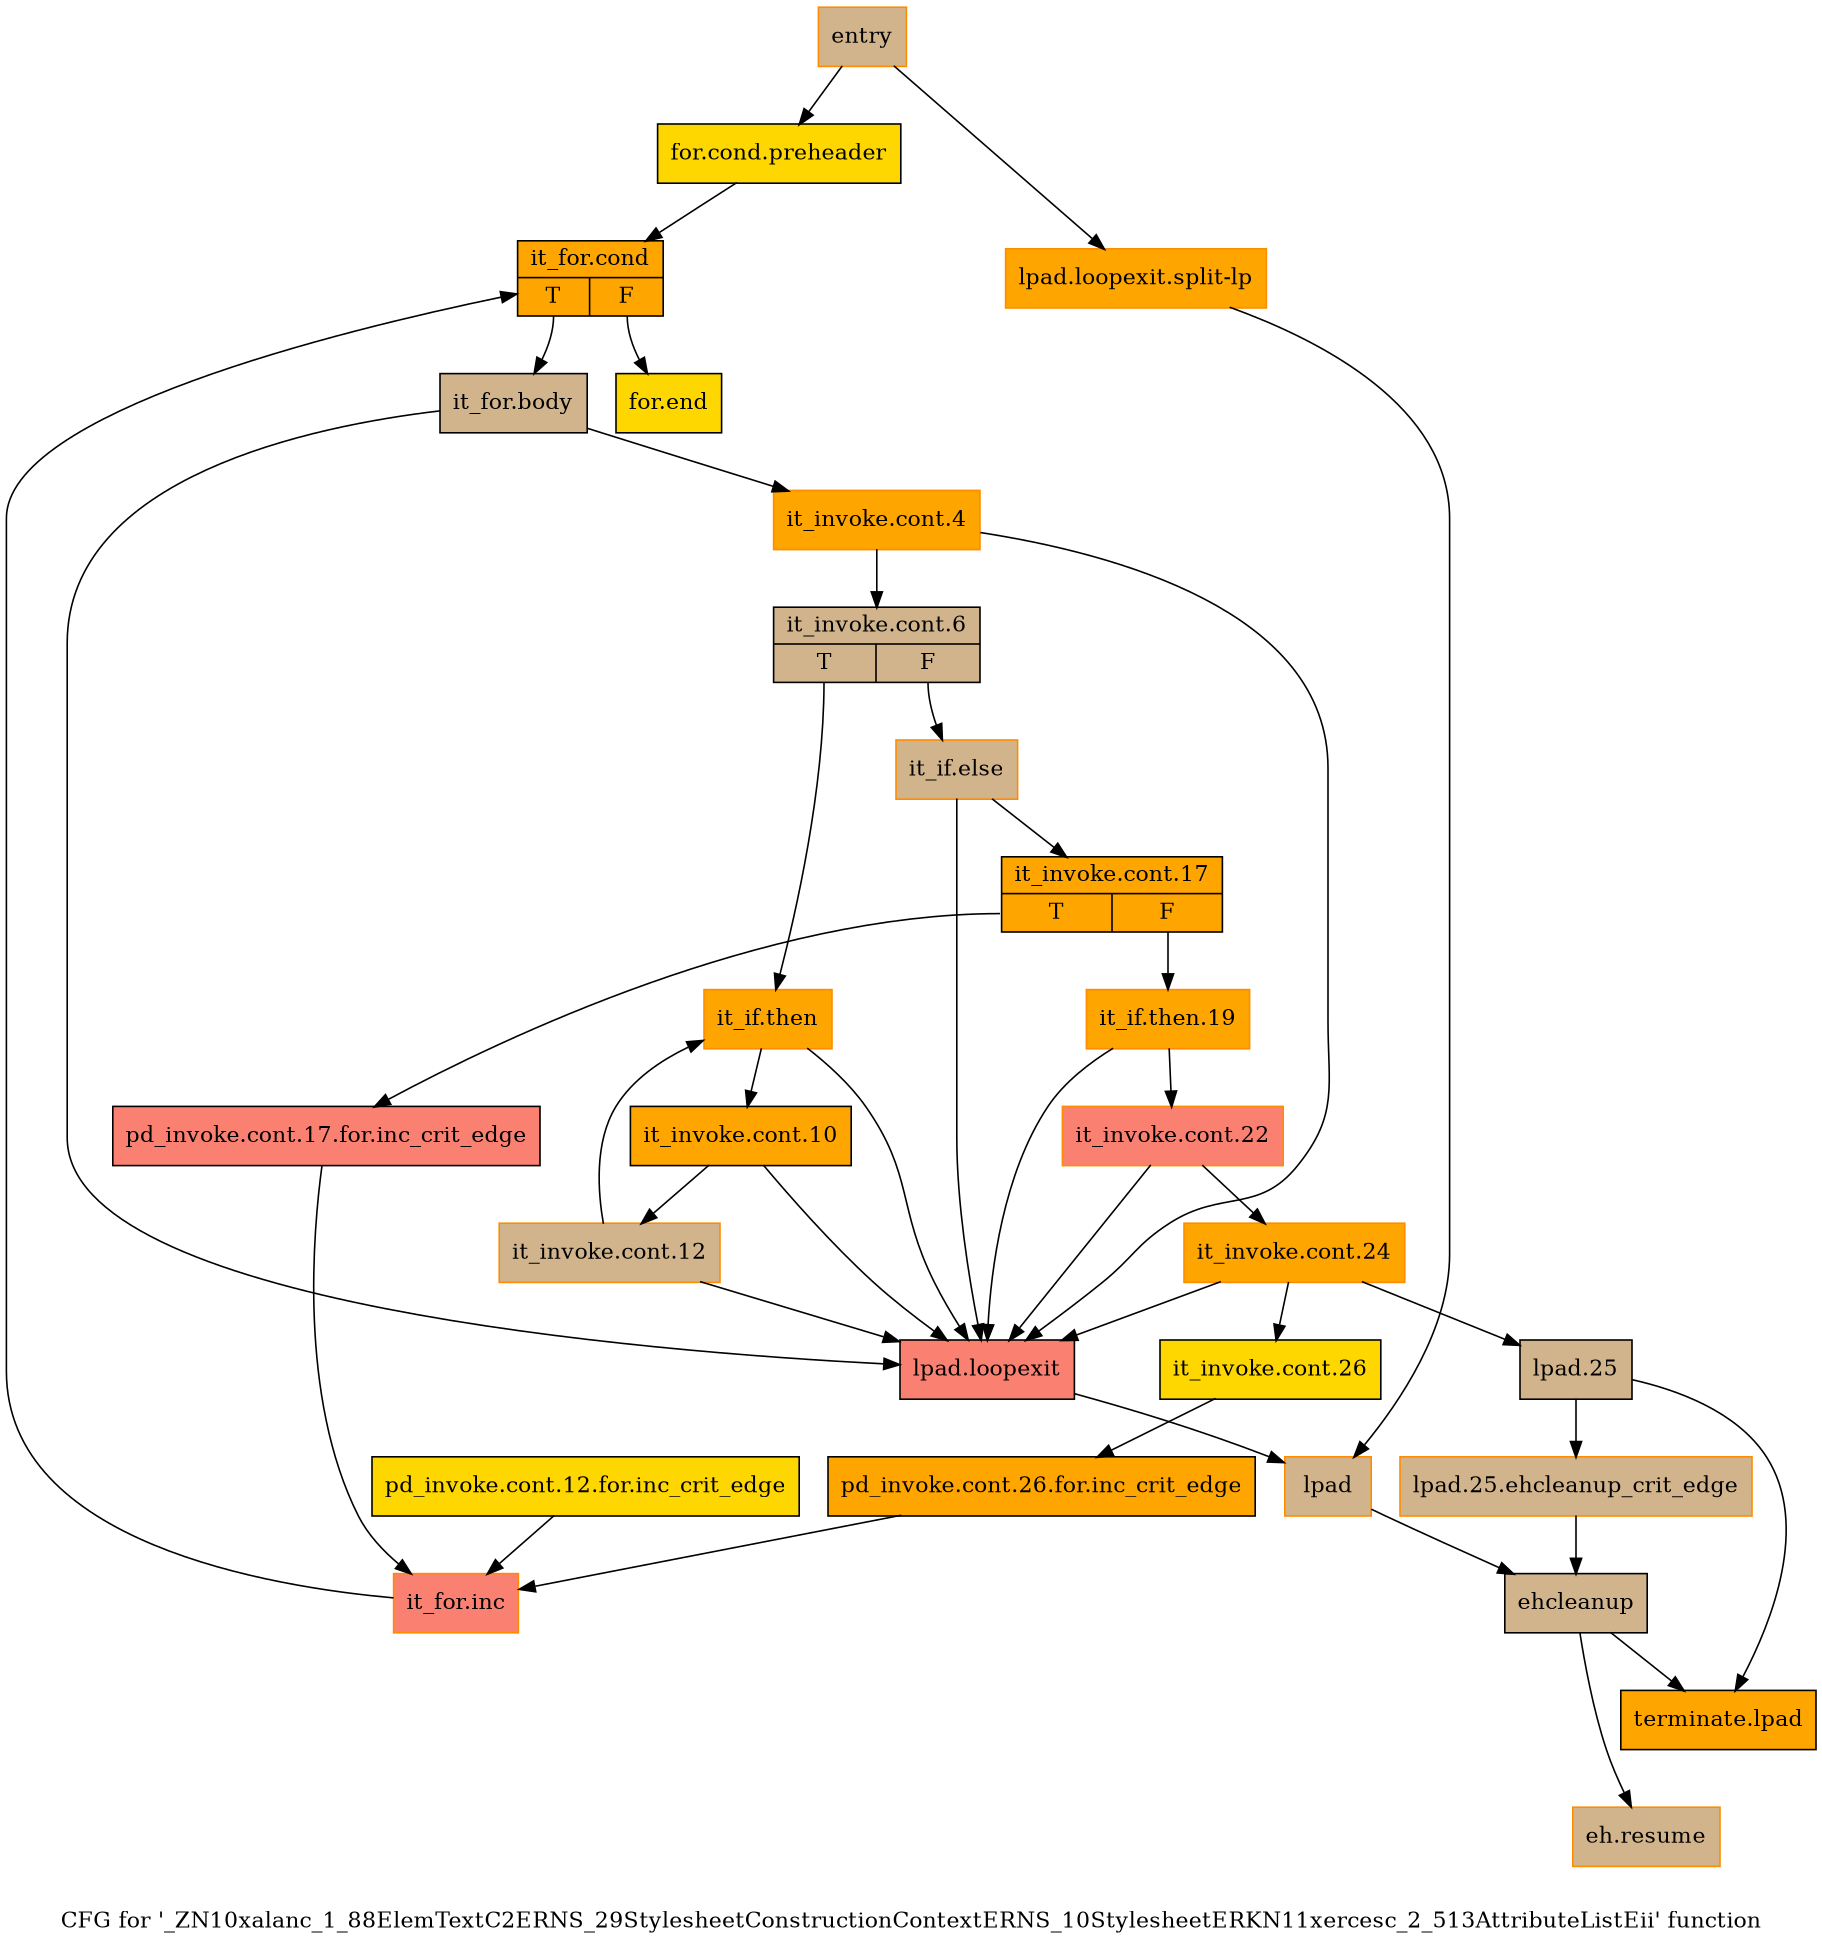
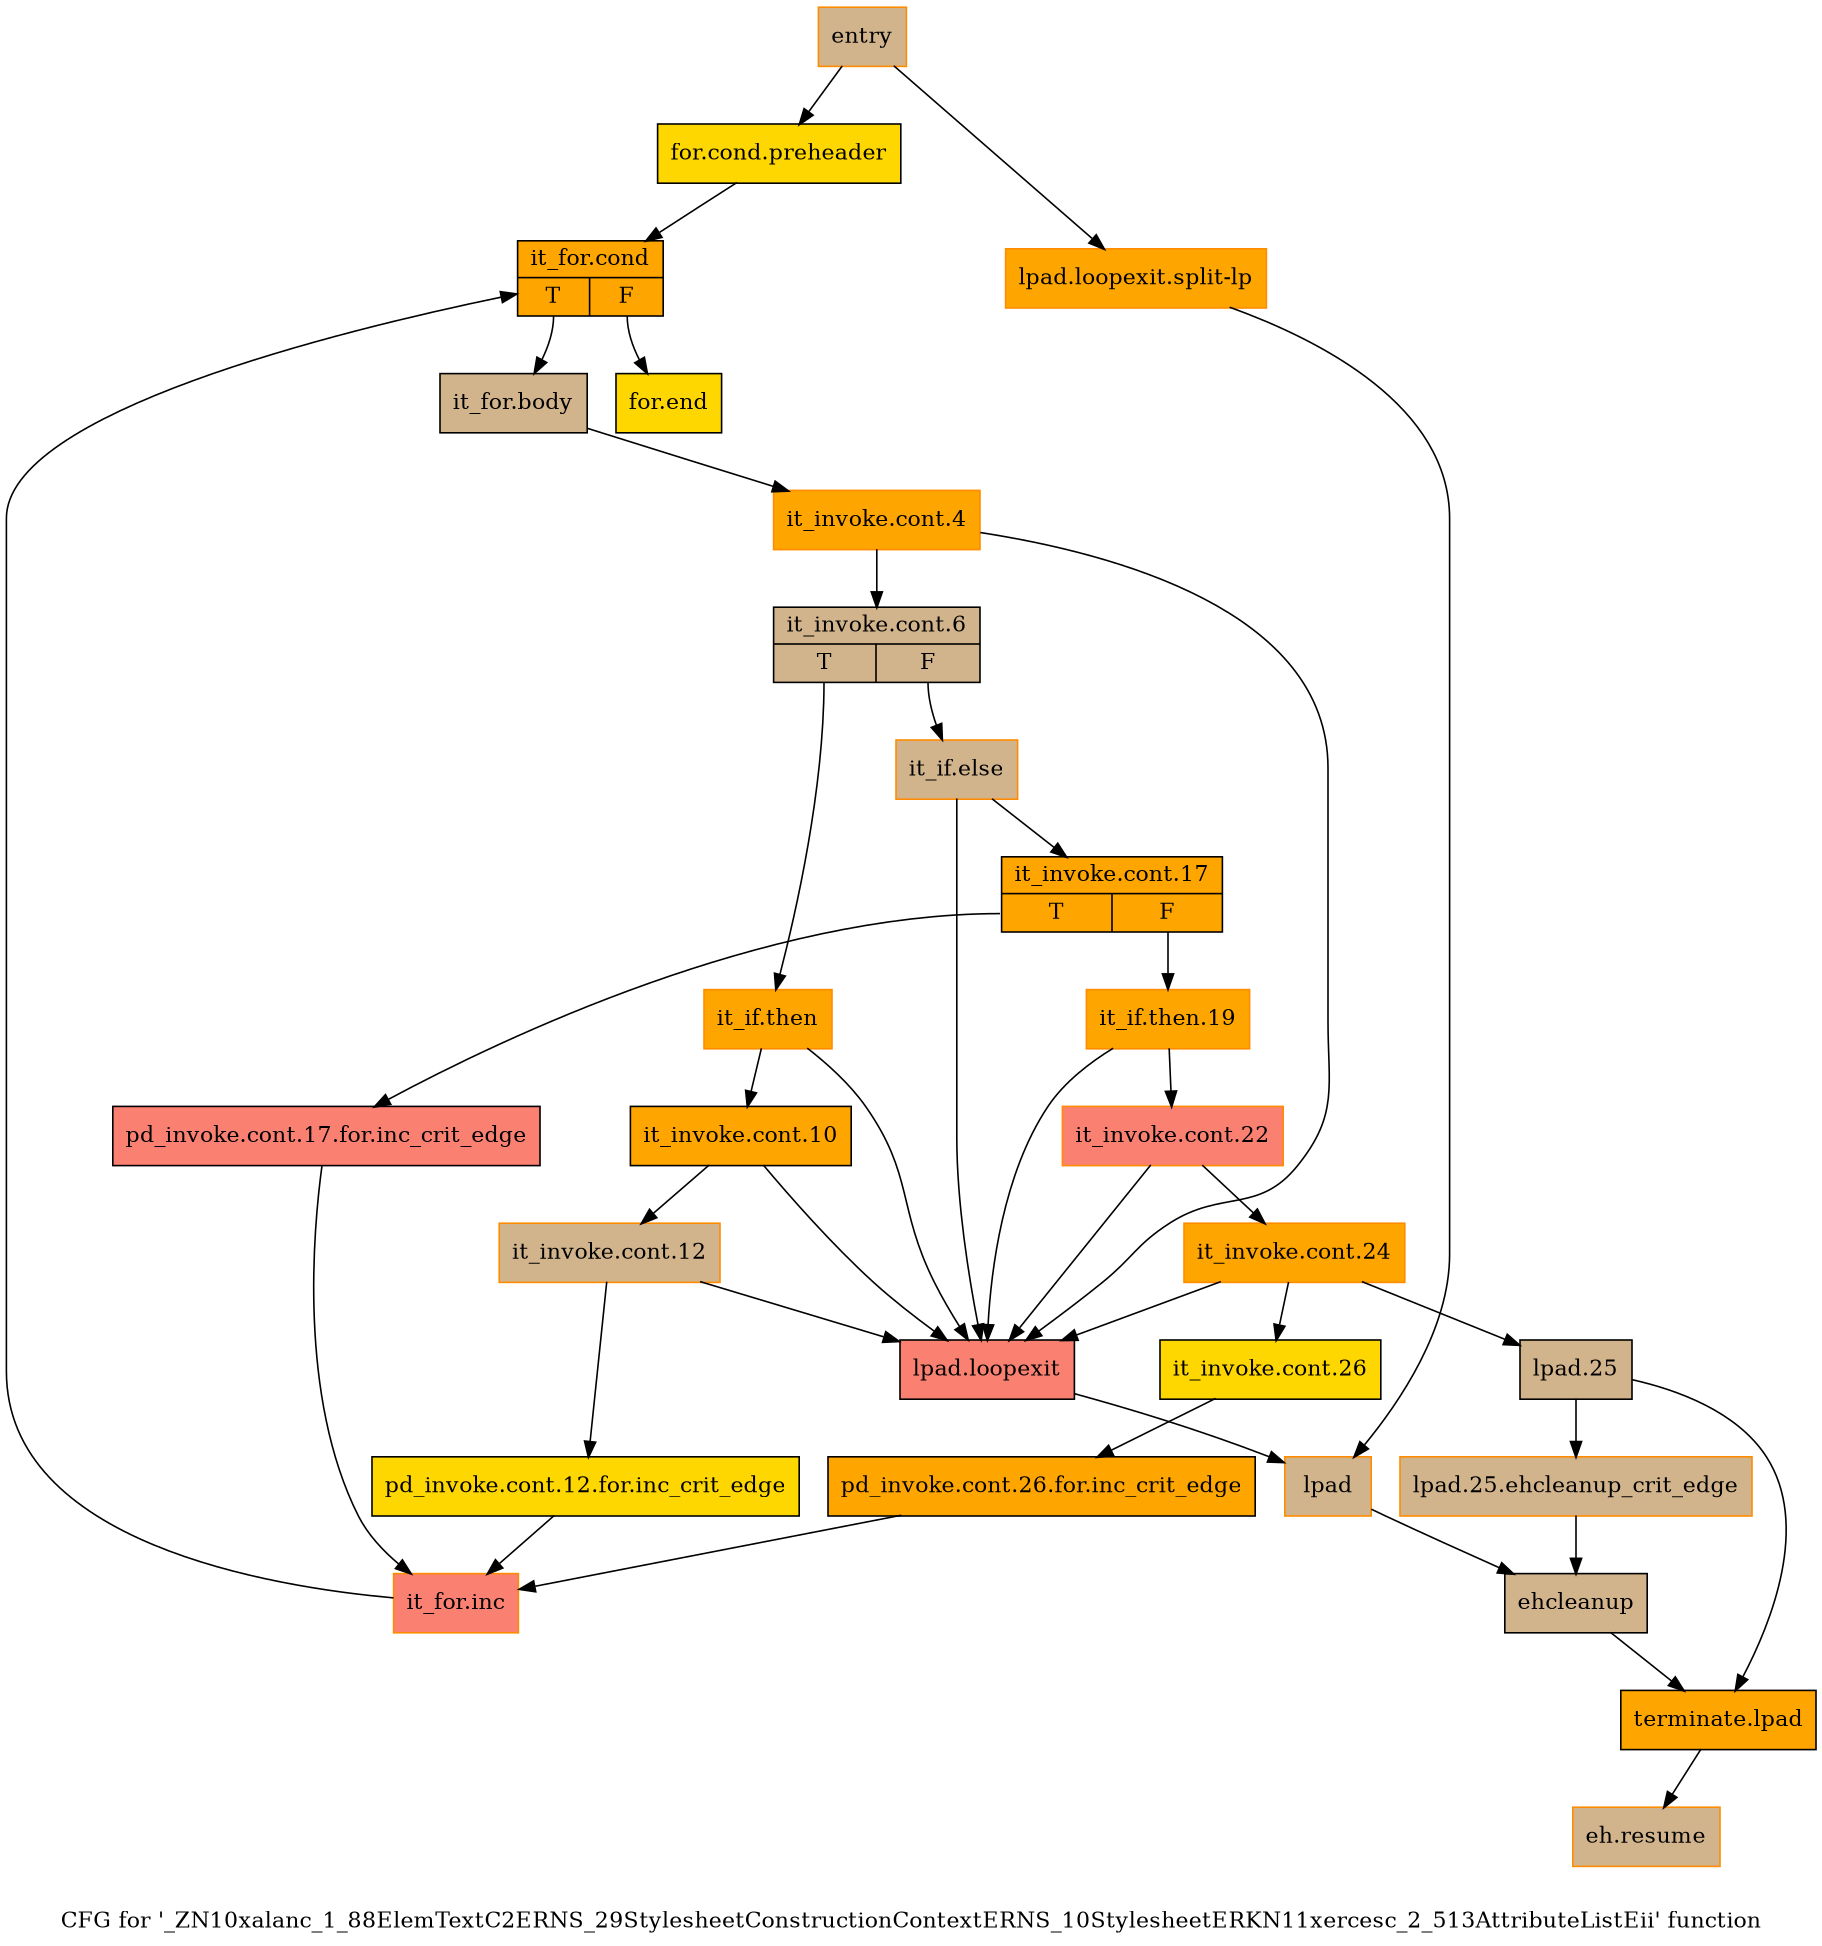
(67, 1093) -> none
(610, 1118) -> (598, 1362)
(1596, 1714) -> (1687, 1772)
